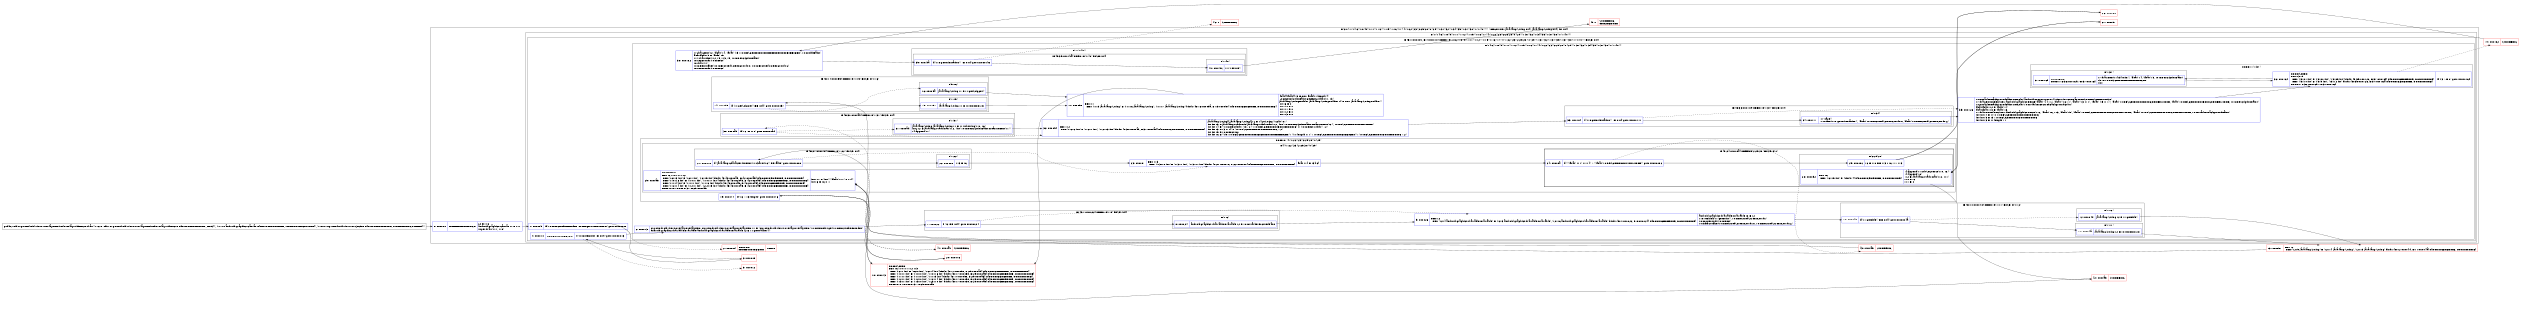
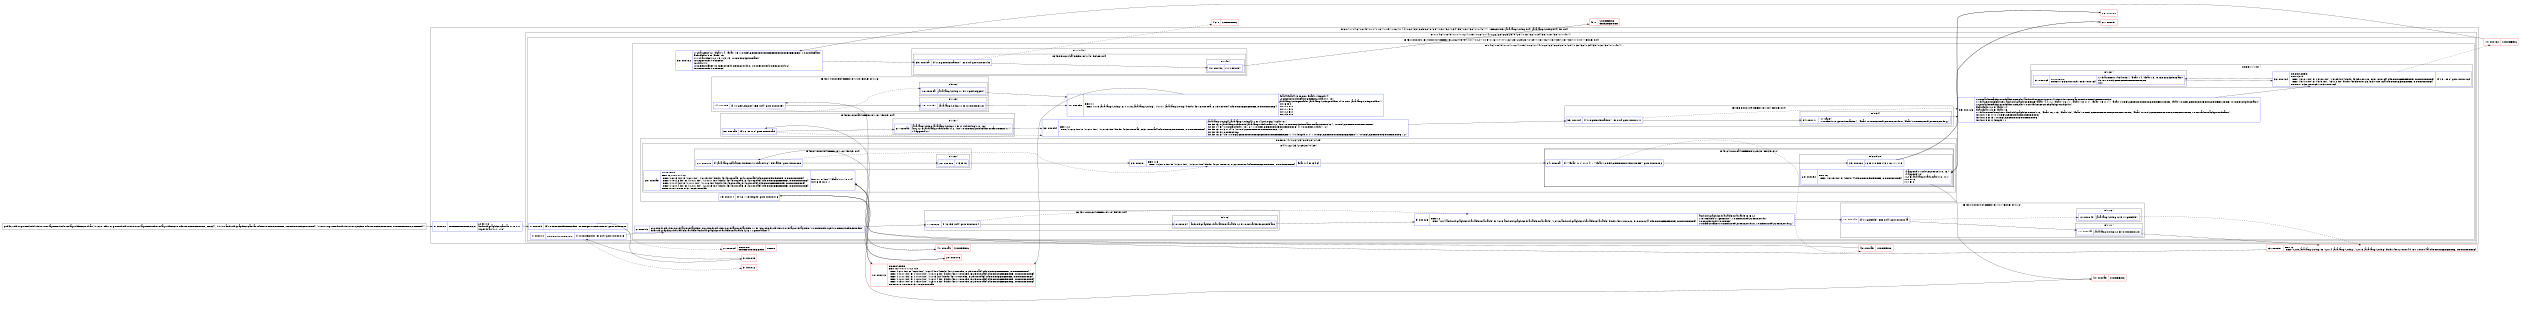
(837, 130) -> (837, 130)
(869, 170) -> (869, 170)
(669, 173) -> (669, 173)
(2251, 221) -> (2251, 221)
